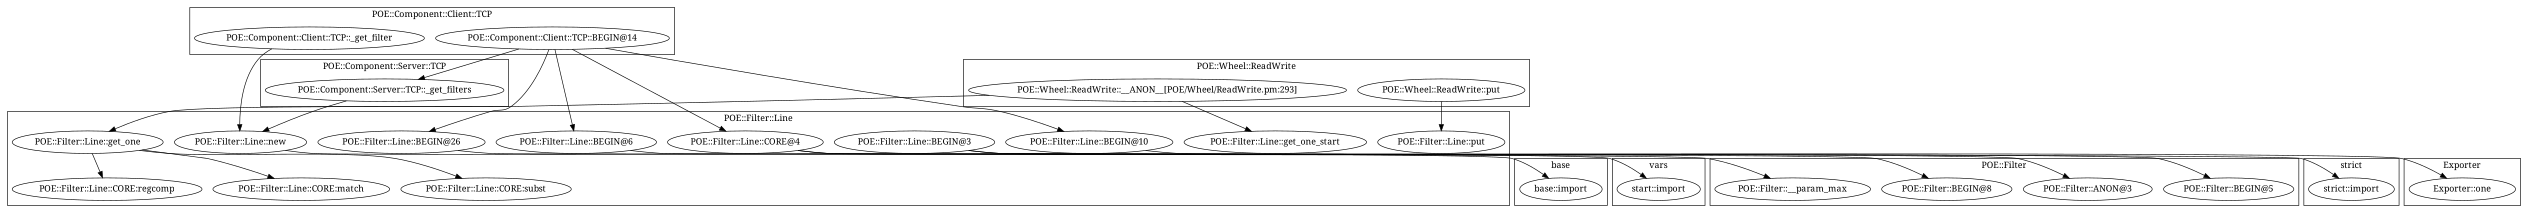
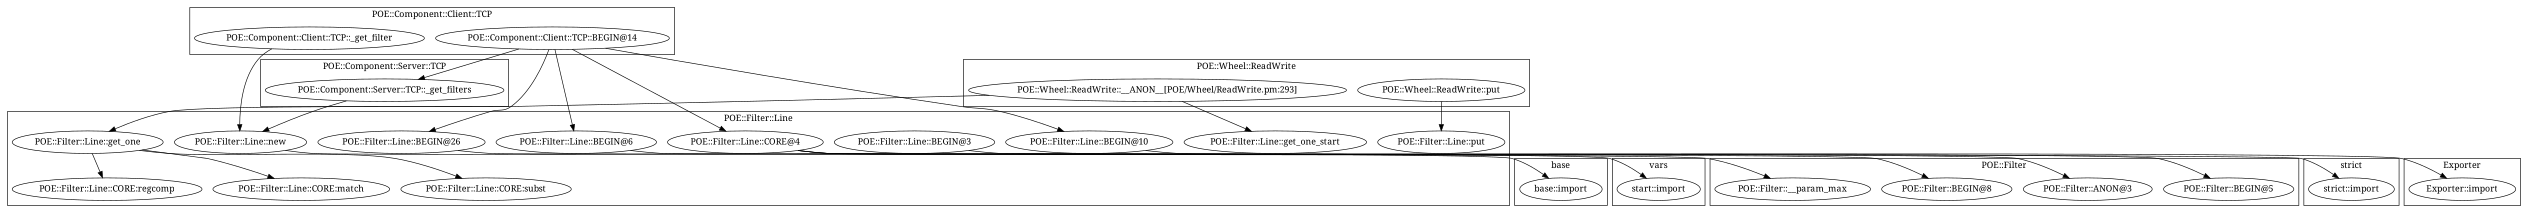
(1588, 154) -> (1503, 154)
(2462, 189) -> (2462, 189)
